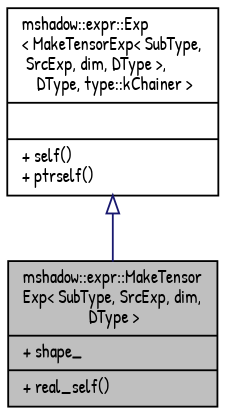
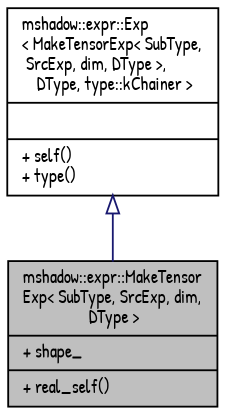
(58, 176) -> (50, 176)
